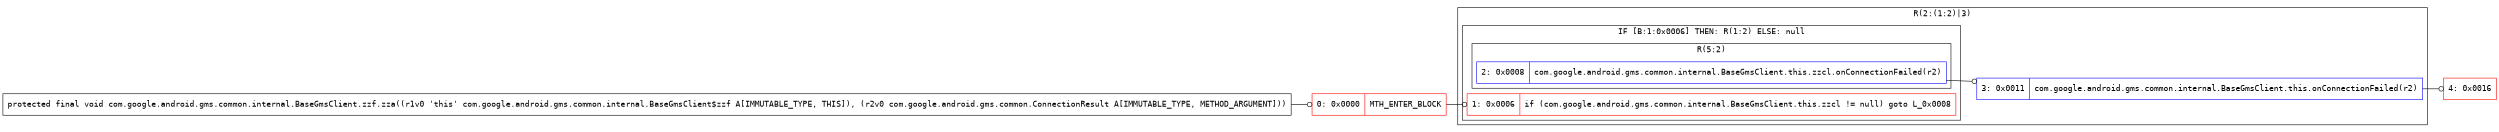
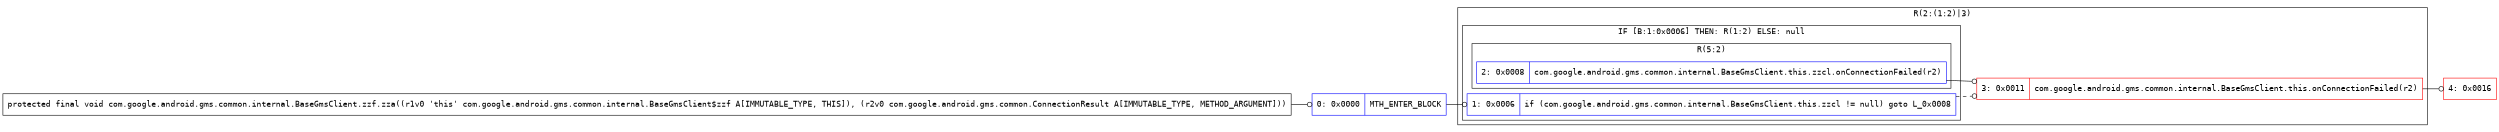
(2200, 89) -> (2200, 89)
none -> (1964, 96)
(1379, 104) -> (1379, 104)
(1711, 104) -> (1711, 104)
